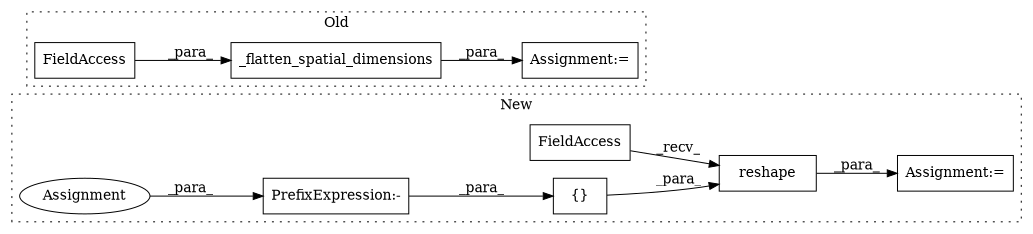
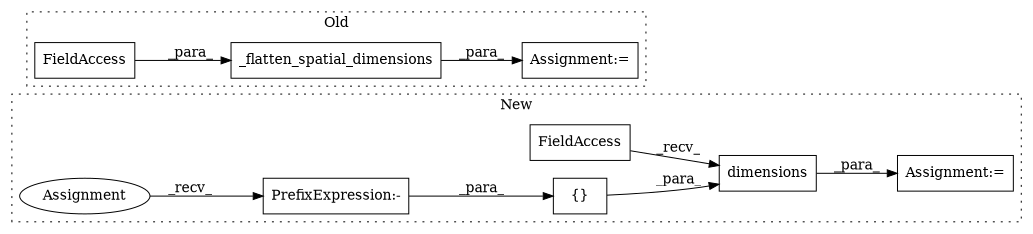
(768, 173) -> (768, 173)
(190, 189) -> (190, 189)
